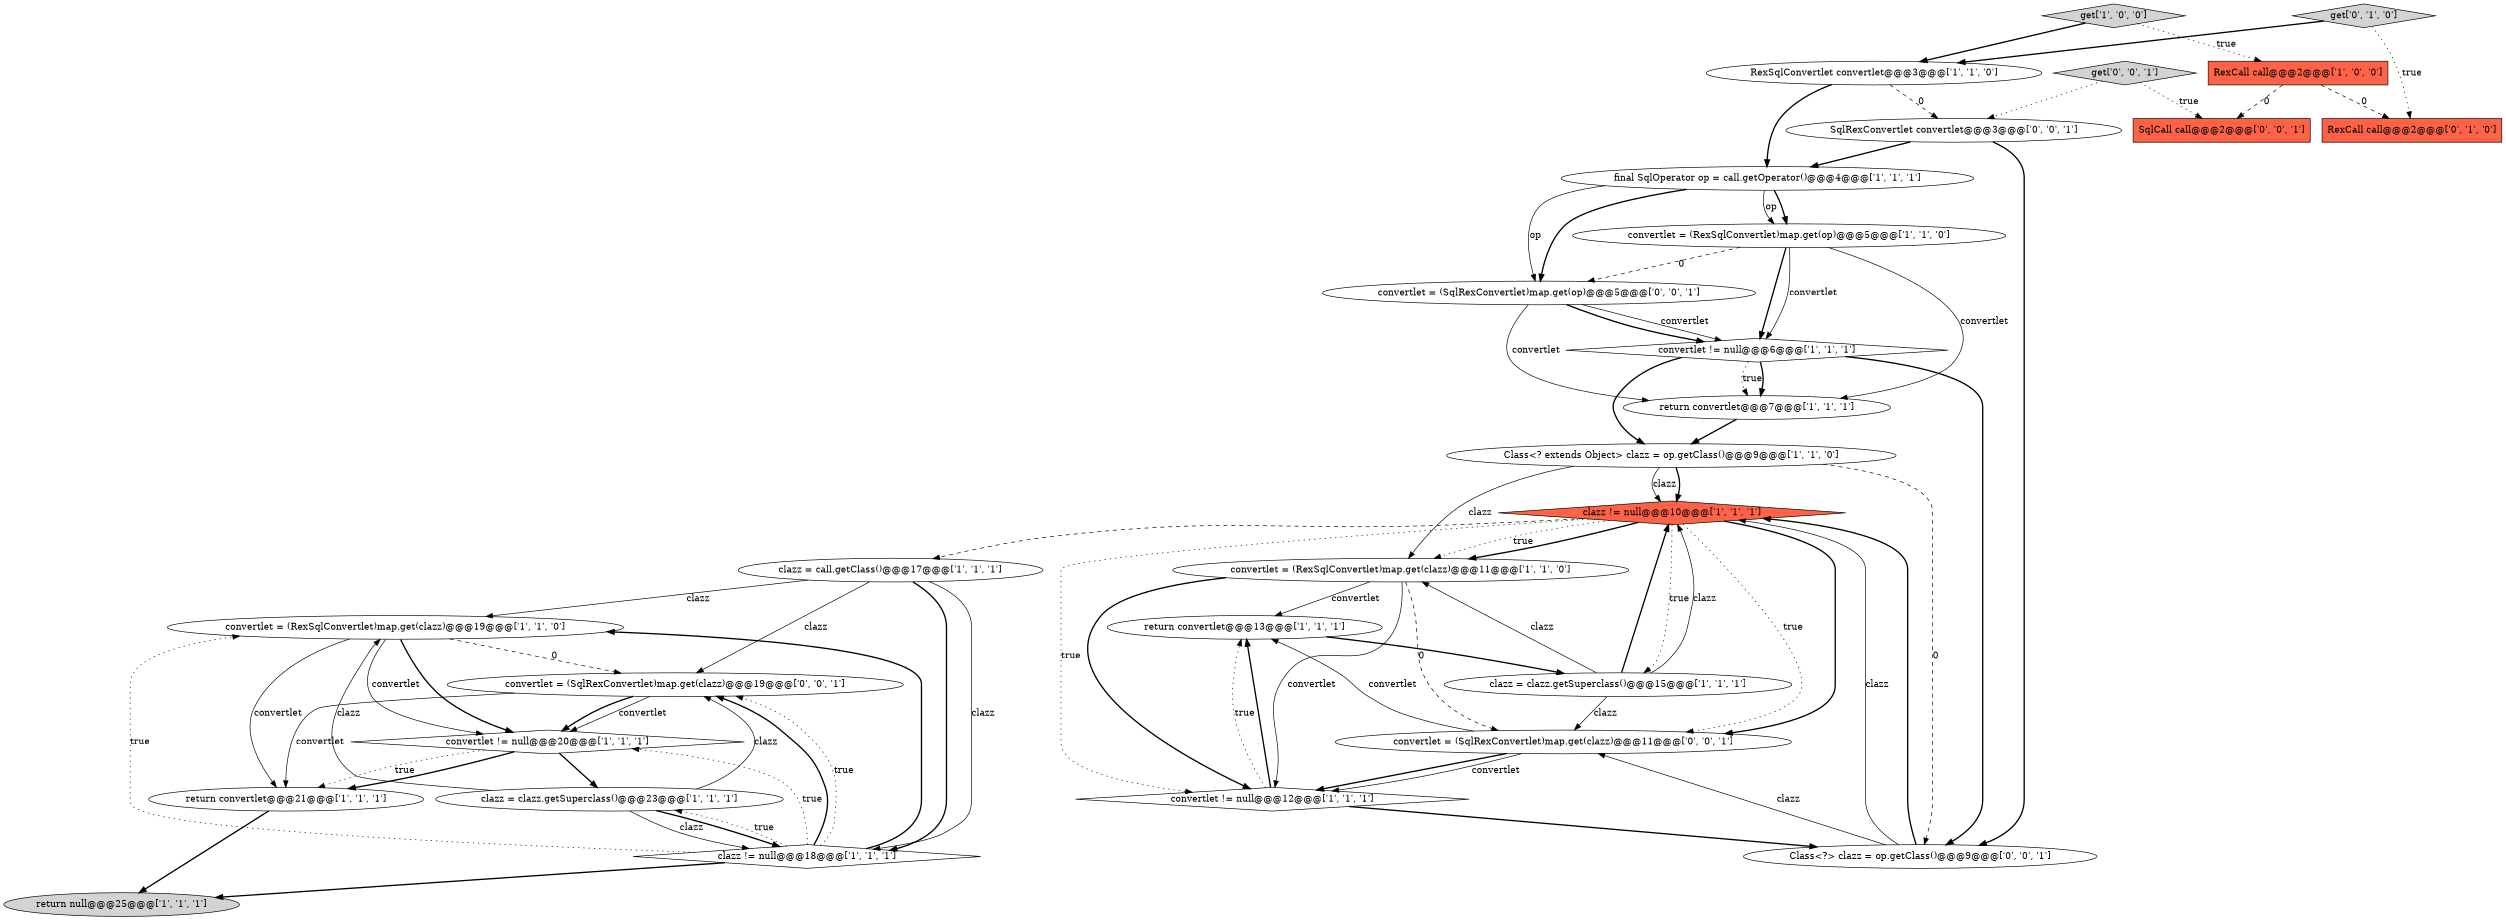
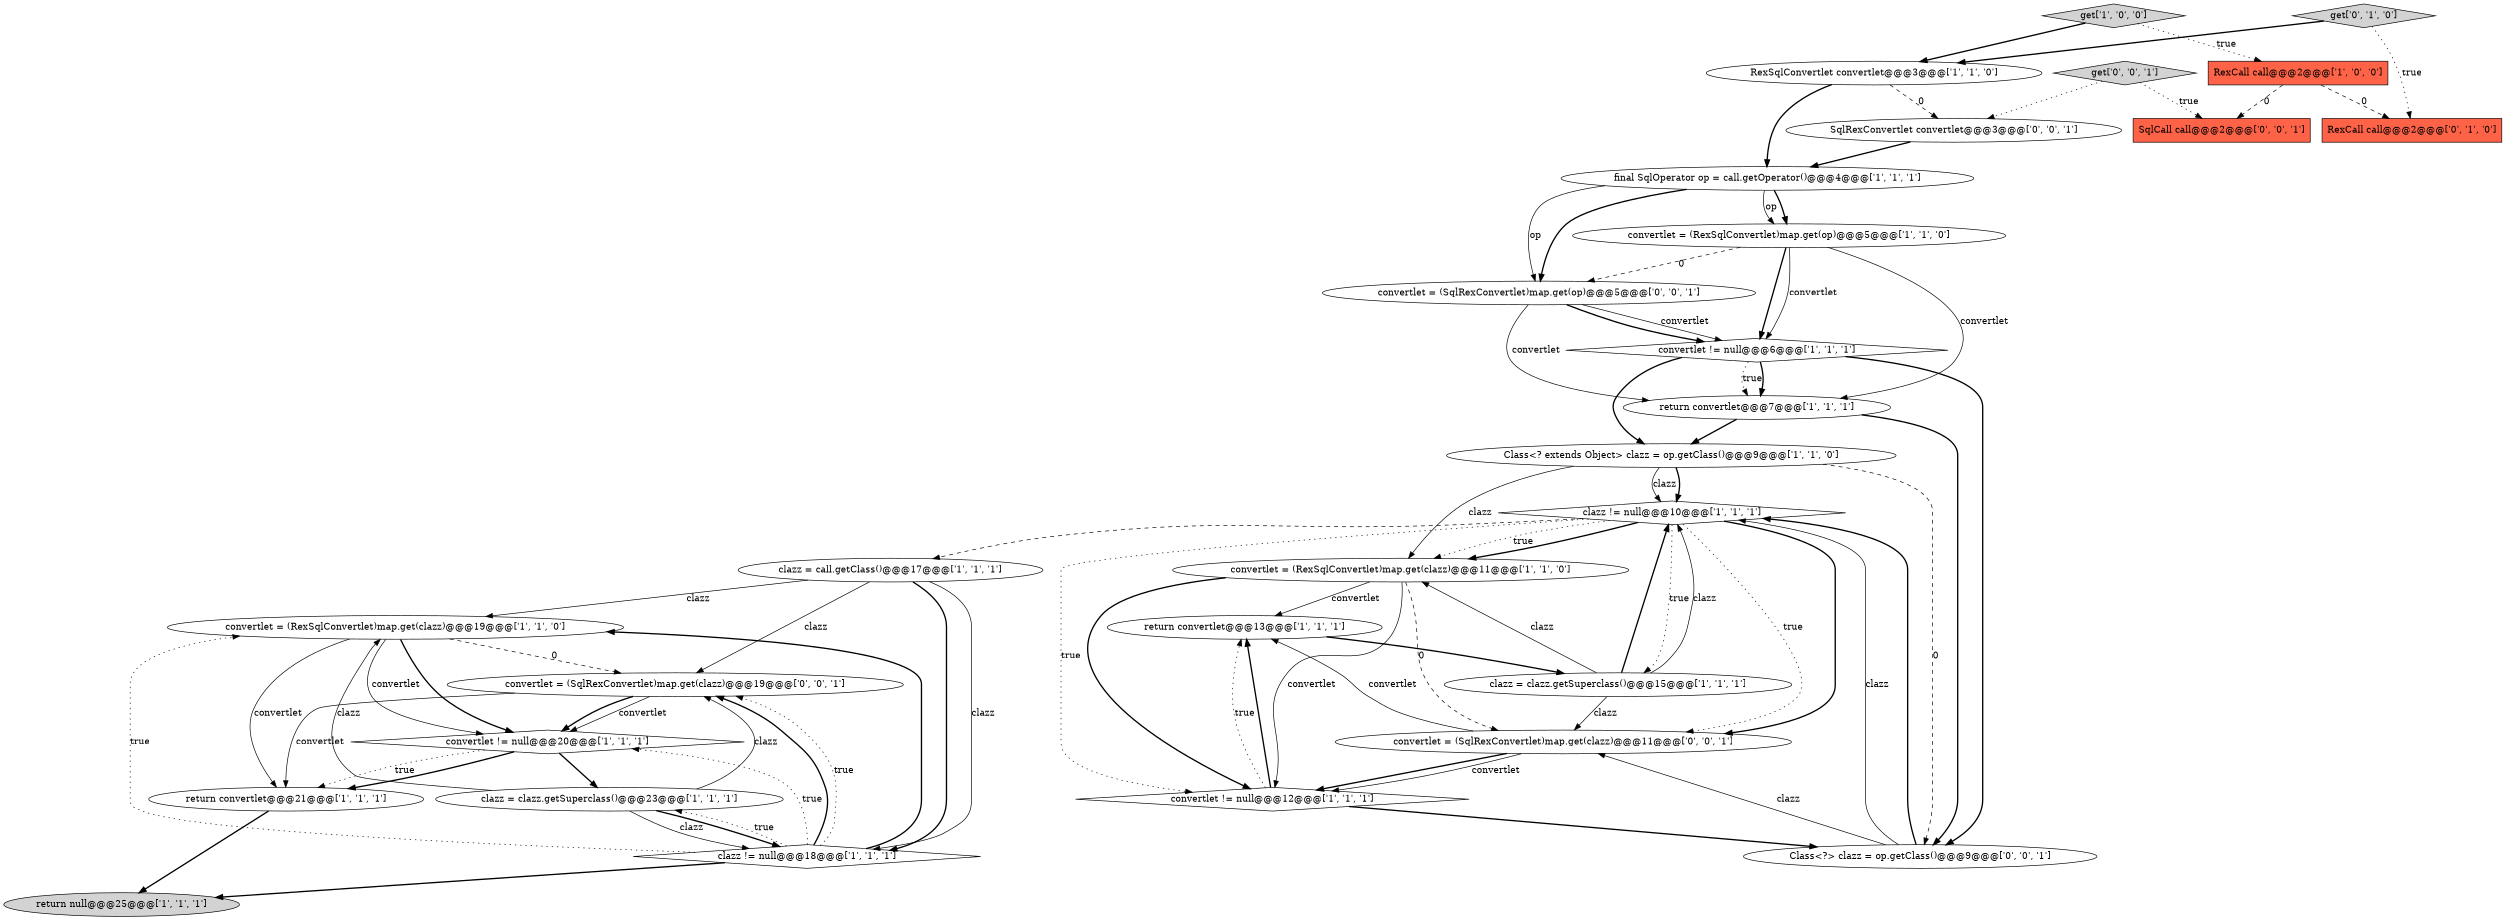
(2024, 494) -> (1958, 595)
(1672, 513) -> (1672, 513)
